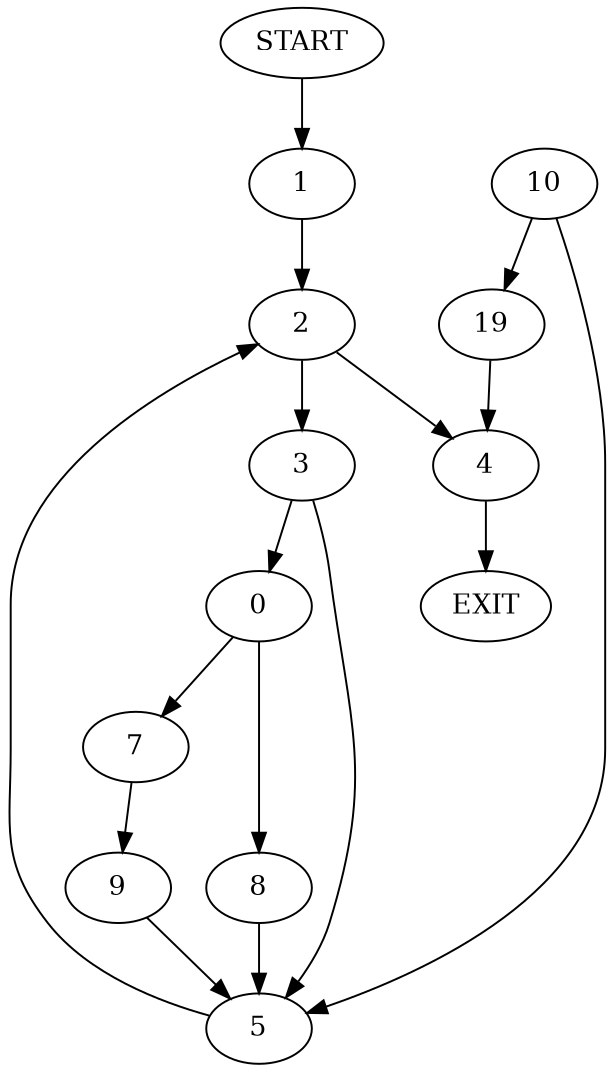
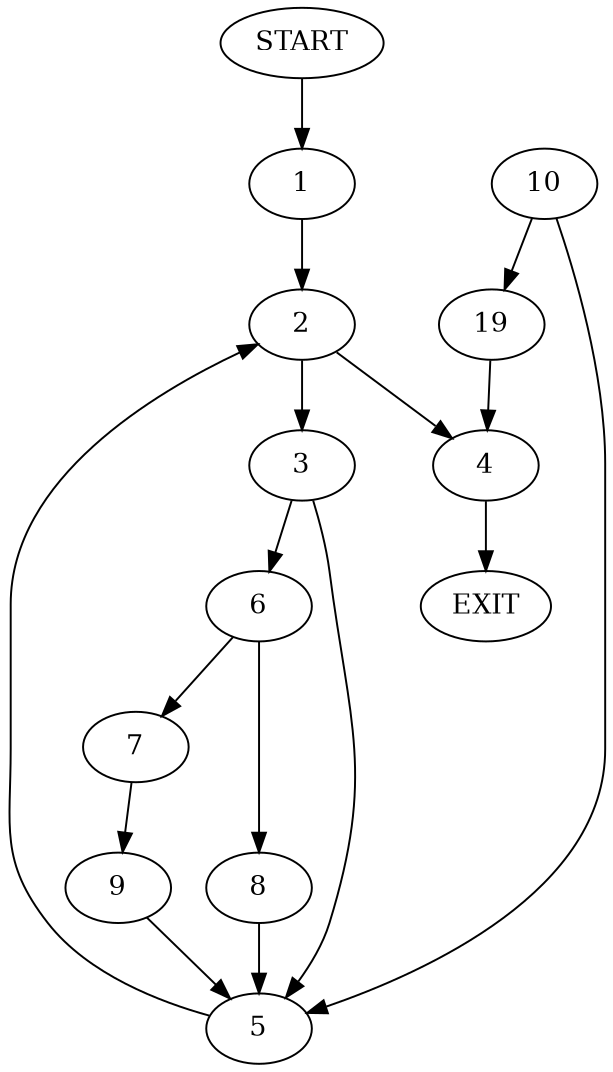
(259, 606) -> (259, 606)
